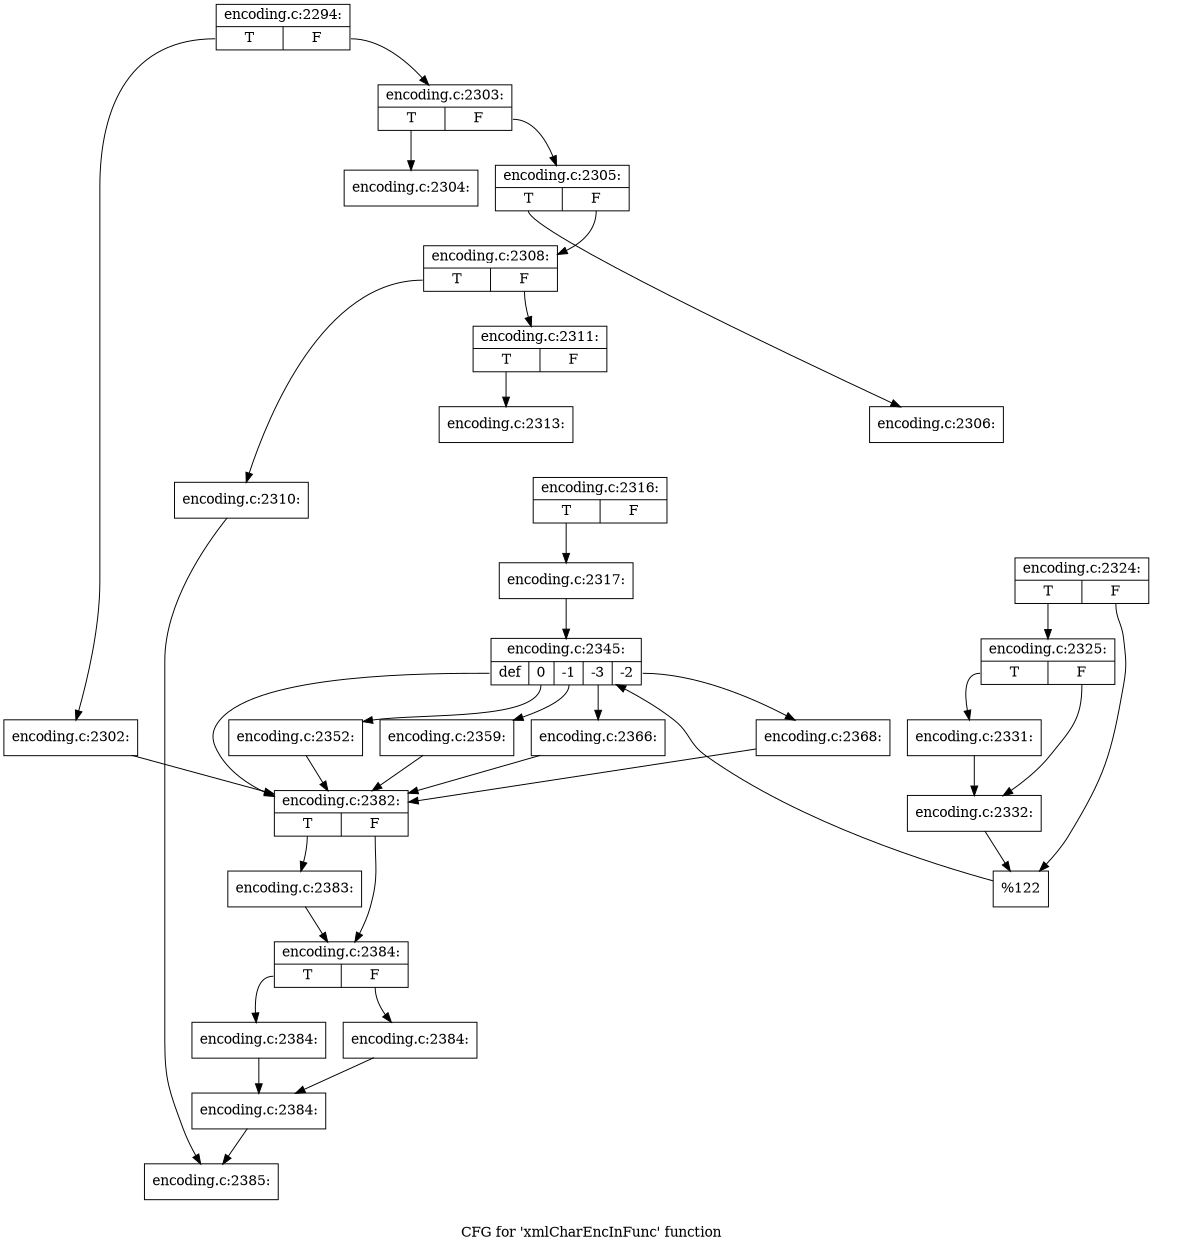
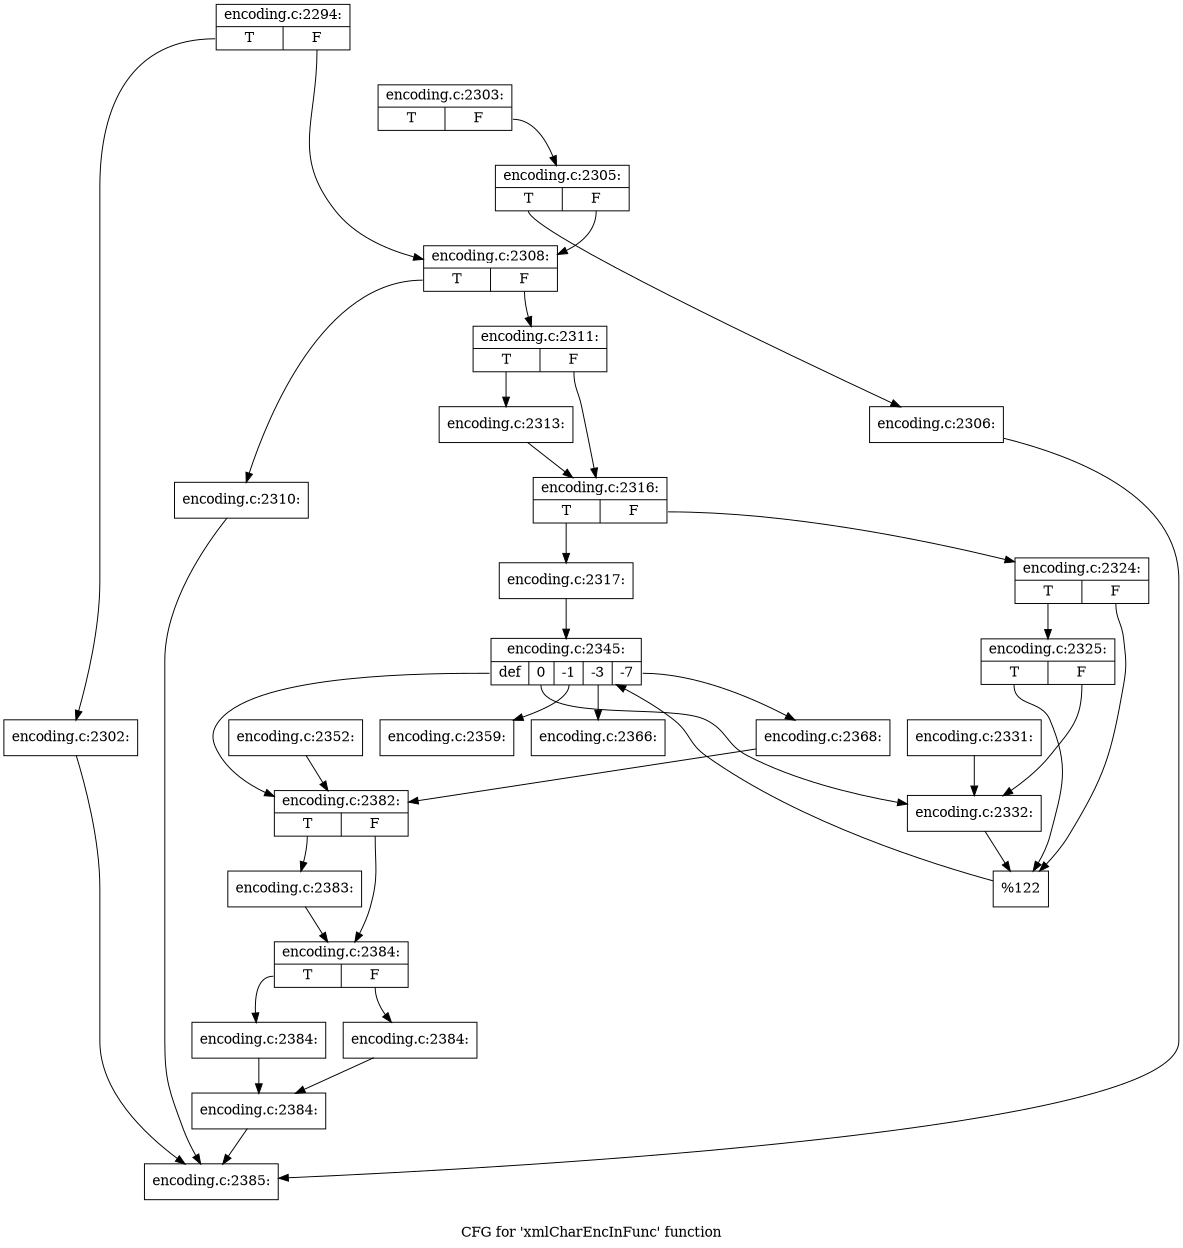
(390, 51) -> (317, 178)
(411, 188) -> none
none -> (584, 420)
none -> (546, 457)
none -> (838, 526)
(627, 673) -> (627, 673)
(966, 688) -> (1062, 766)
(462, 714) -> (721, 731)
(402, 770) -> none
(198, 773) -> (100, 970)
(479, 773) -> none
none -> (1091, 1093)
